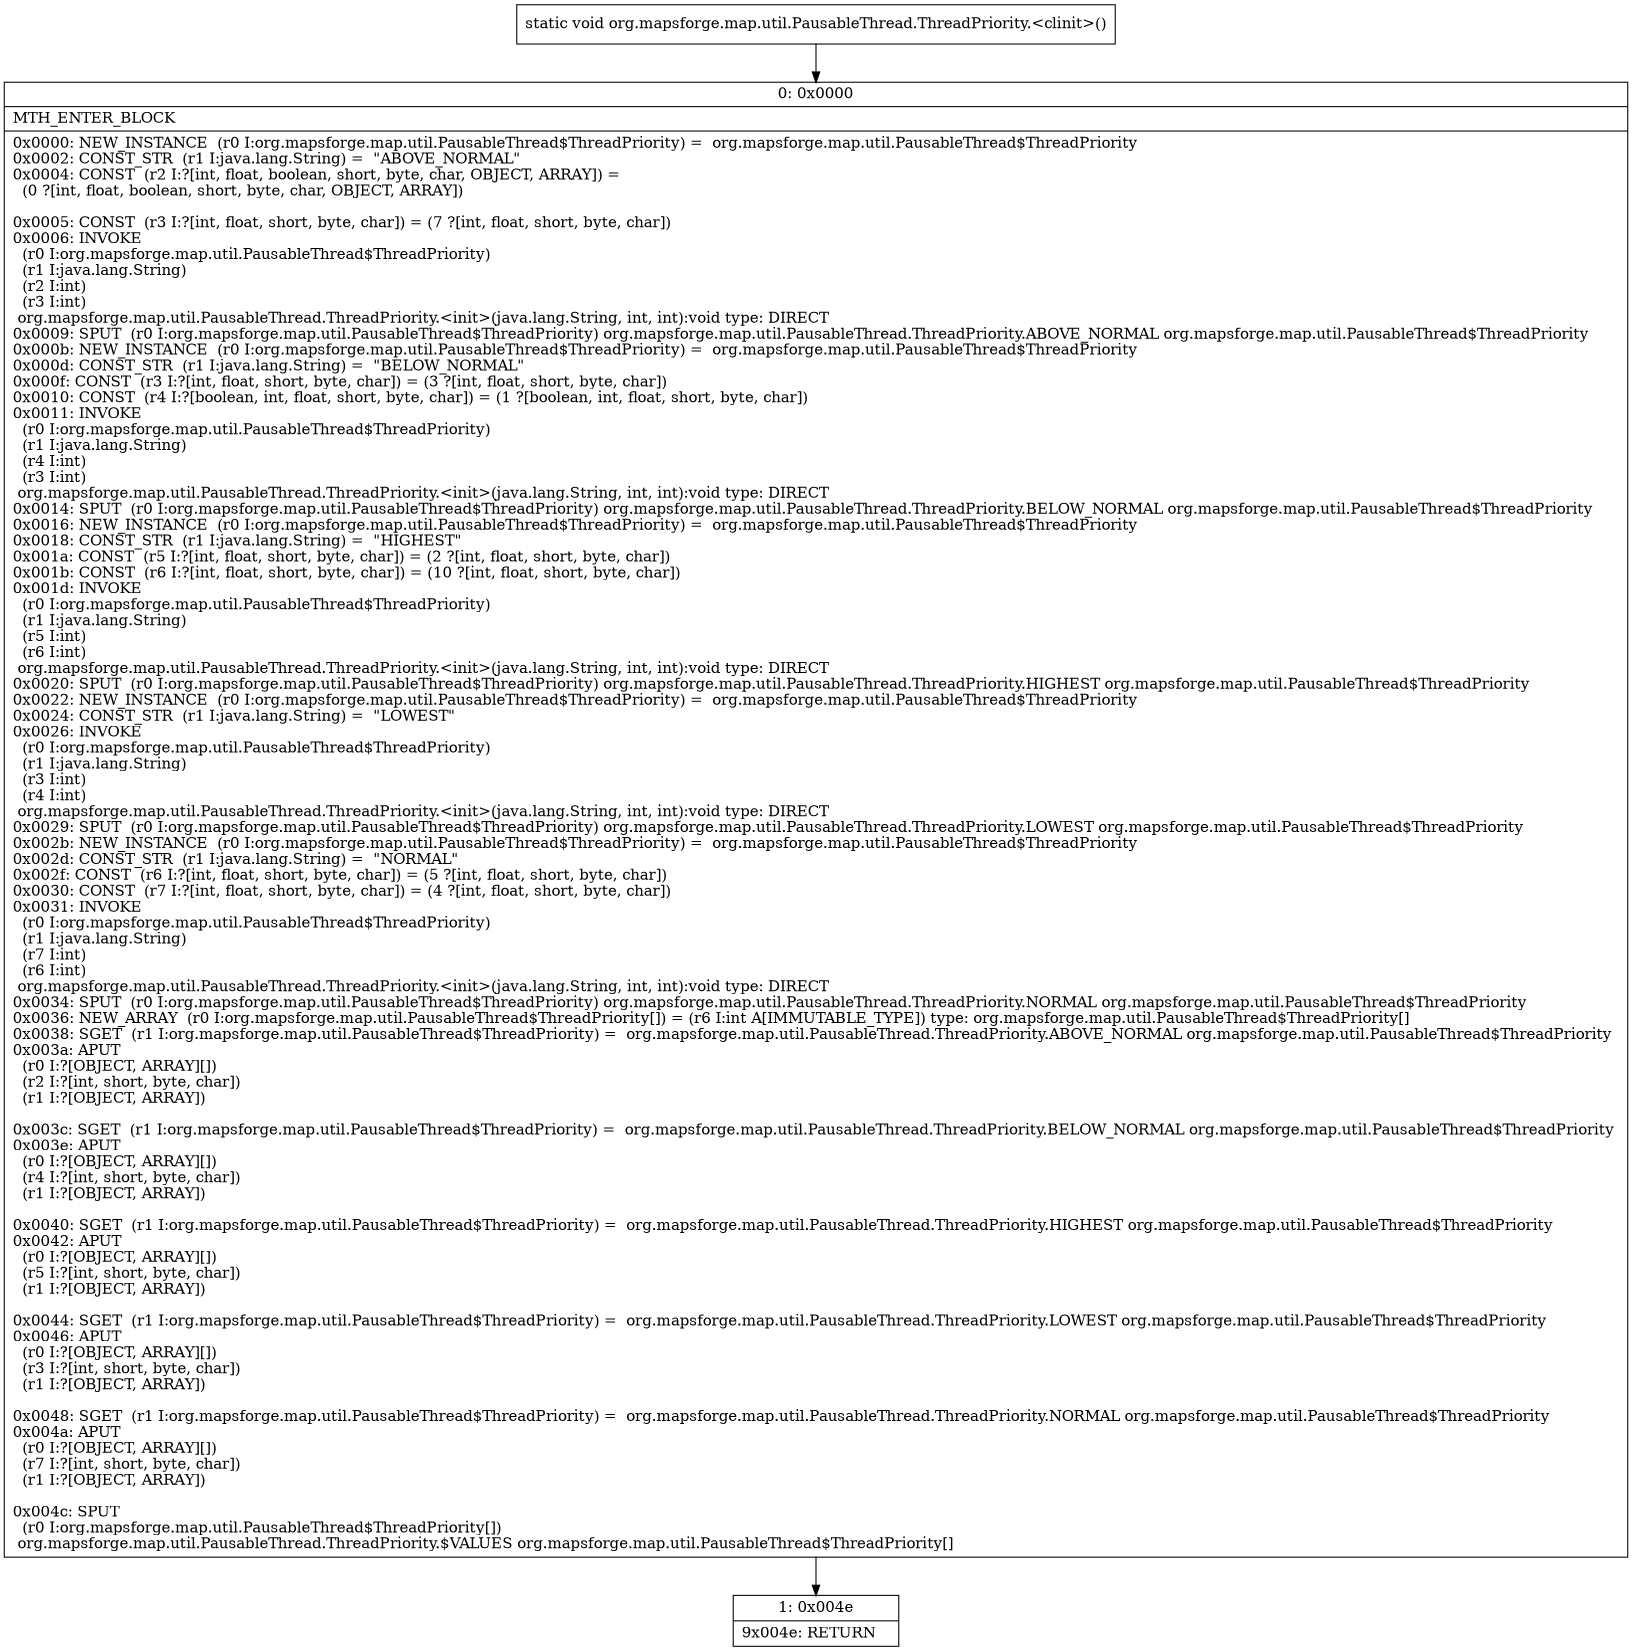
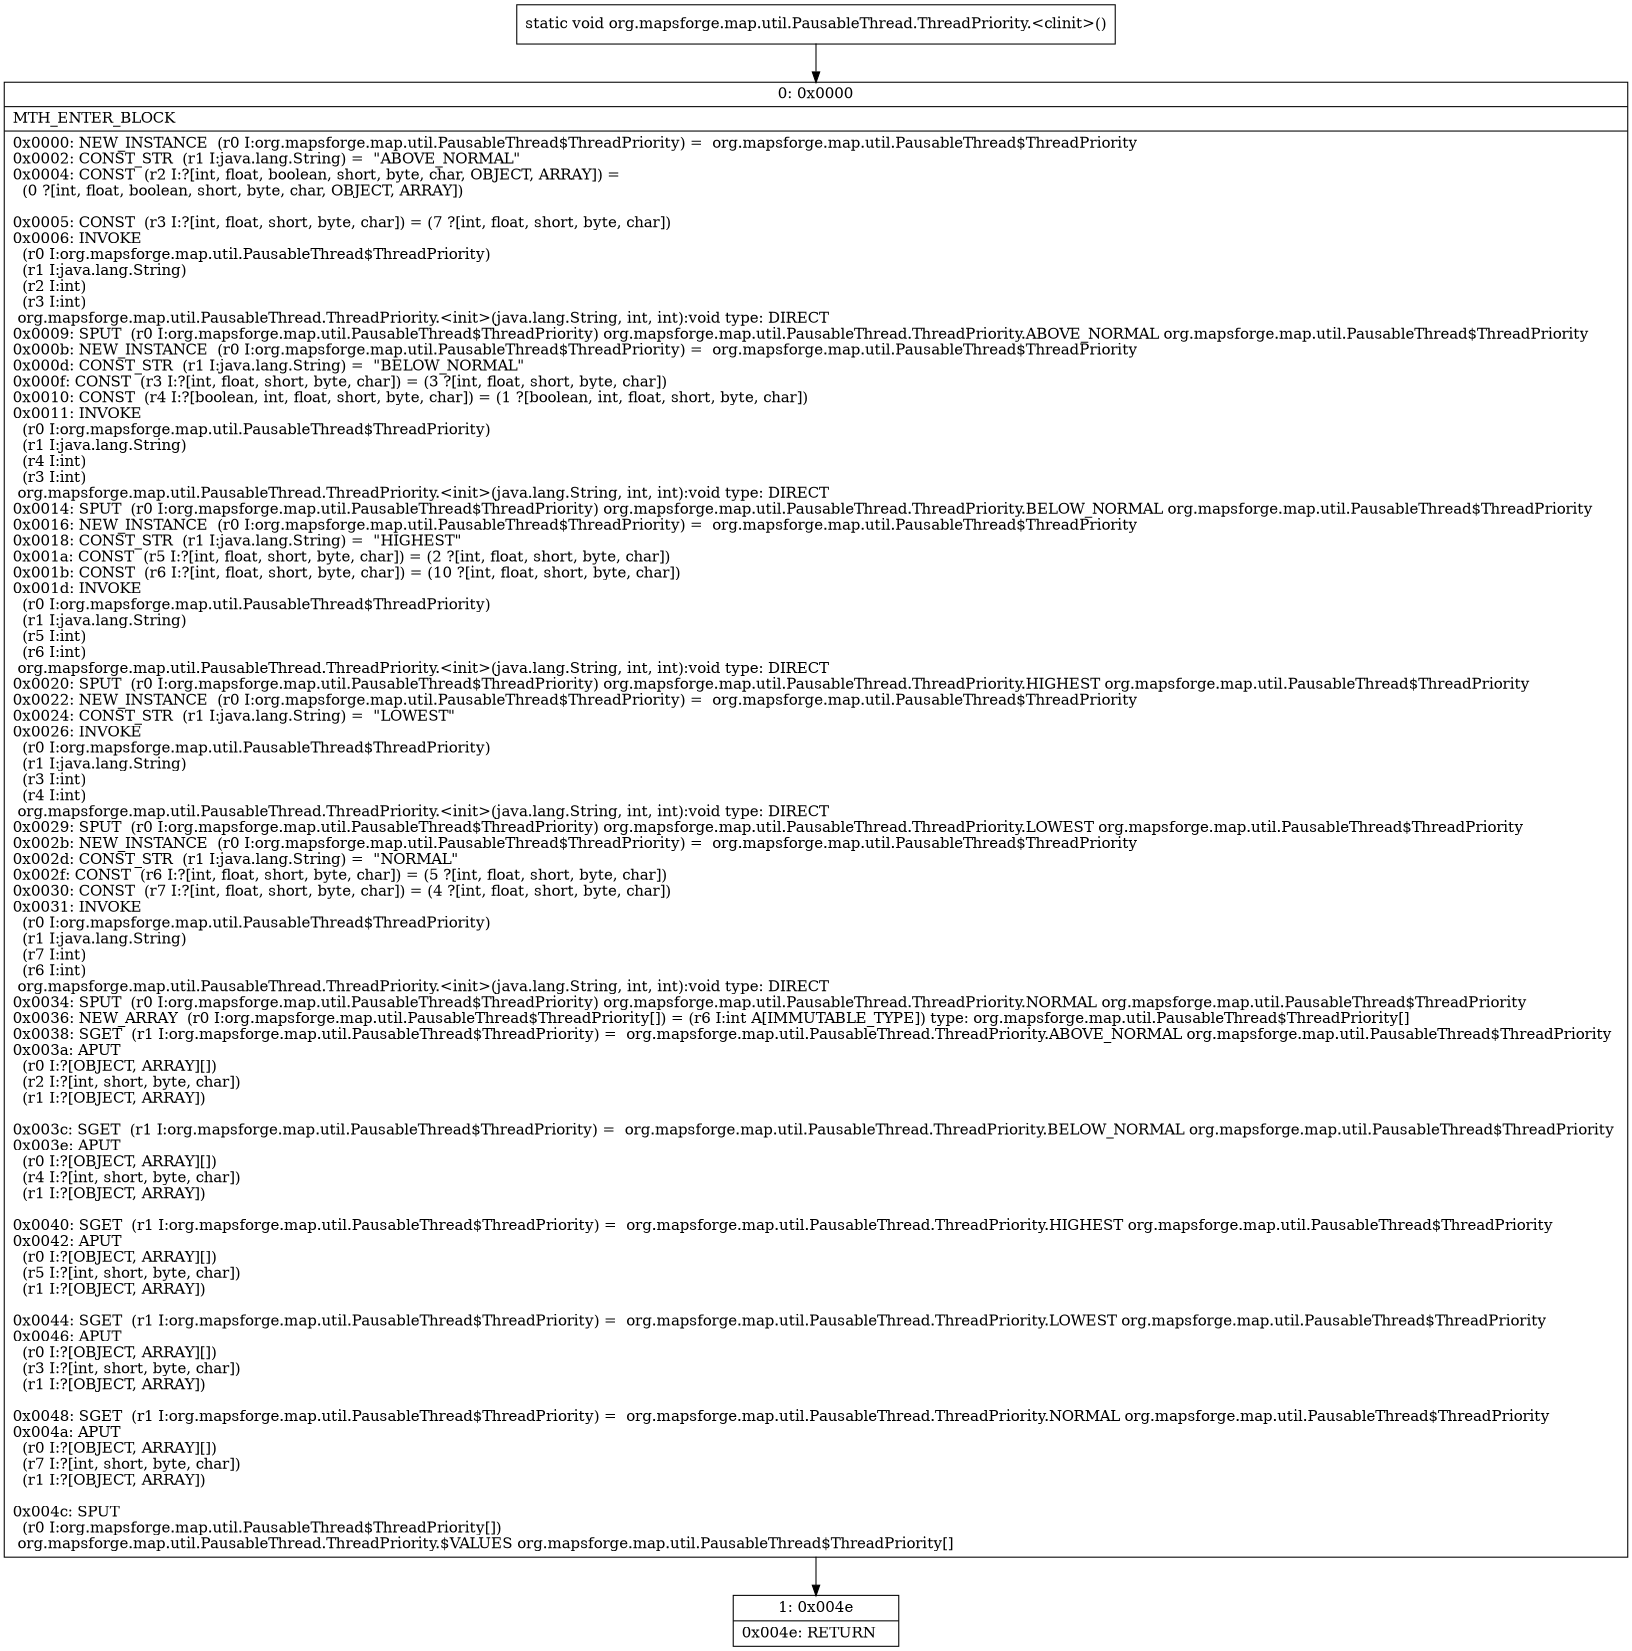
(816, 1633) -> (816, 1633)
